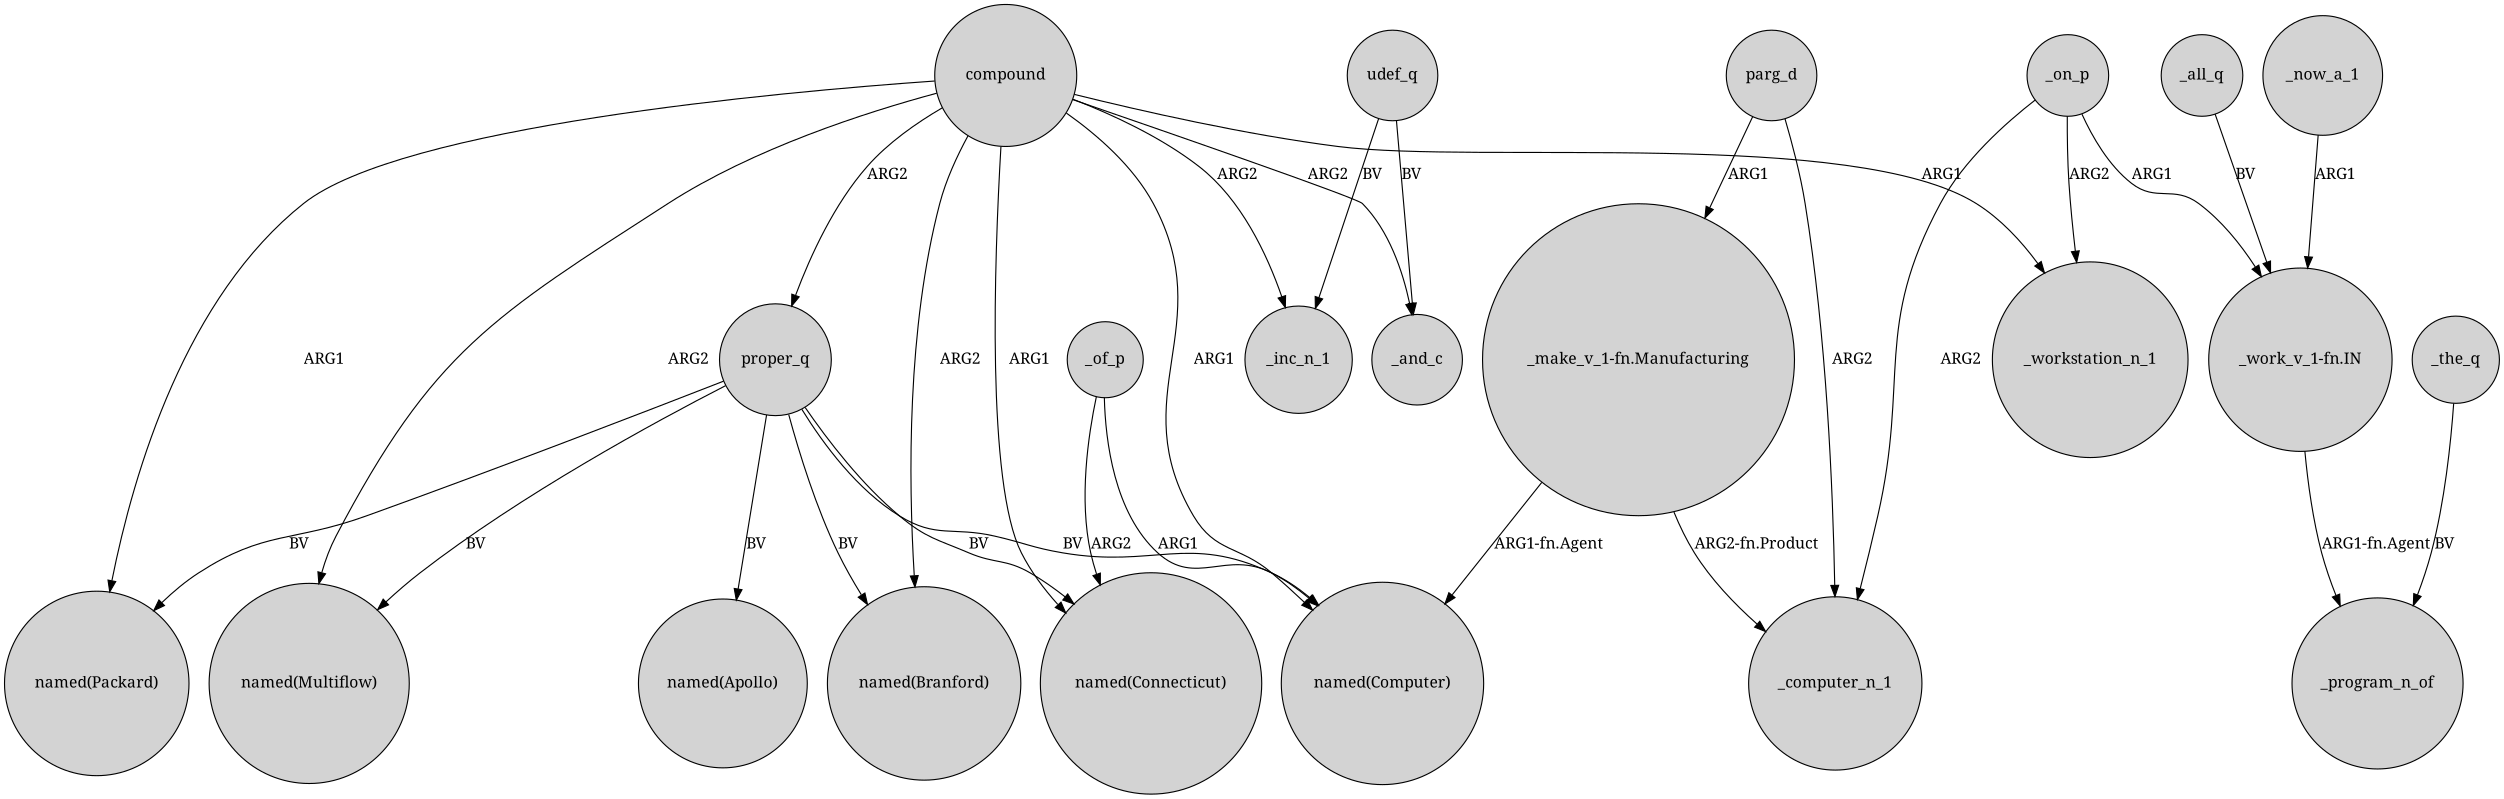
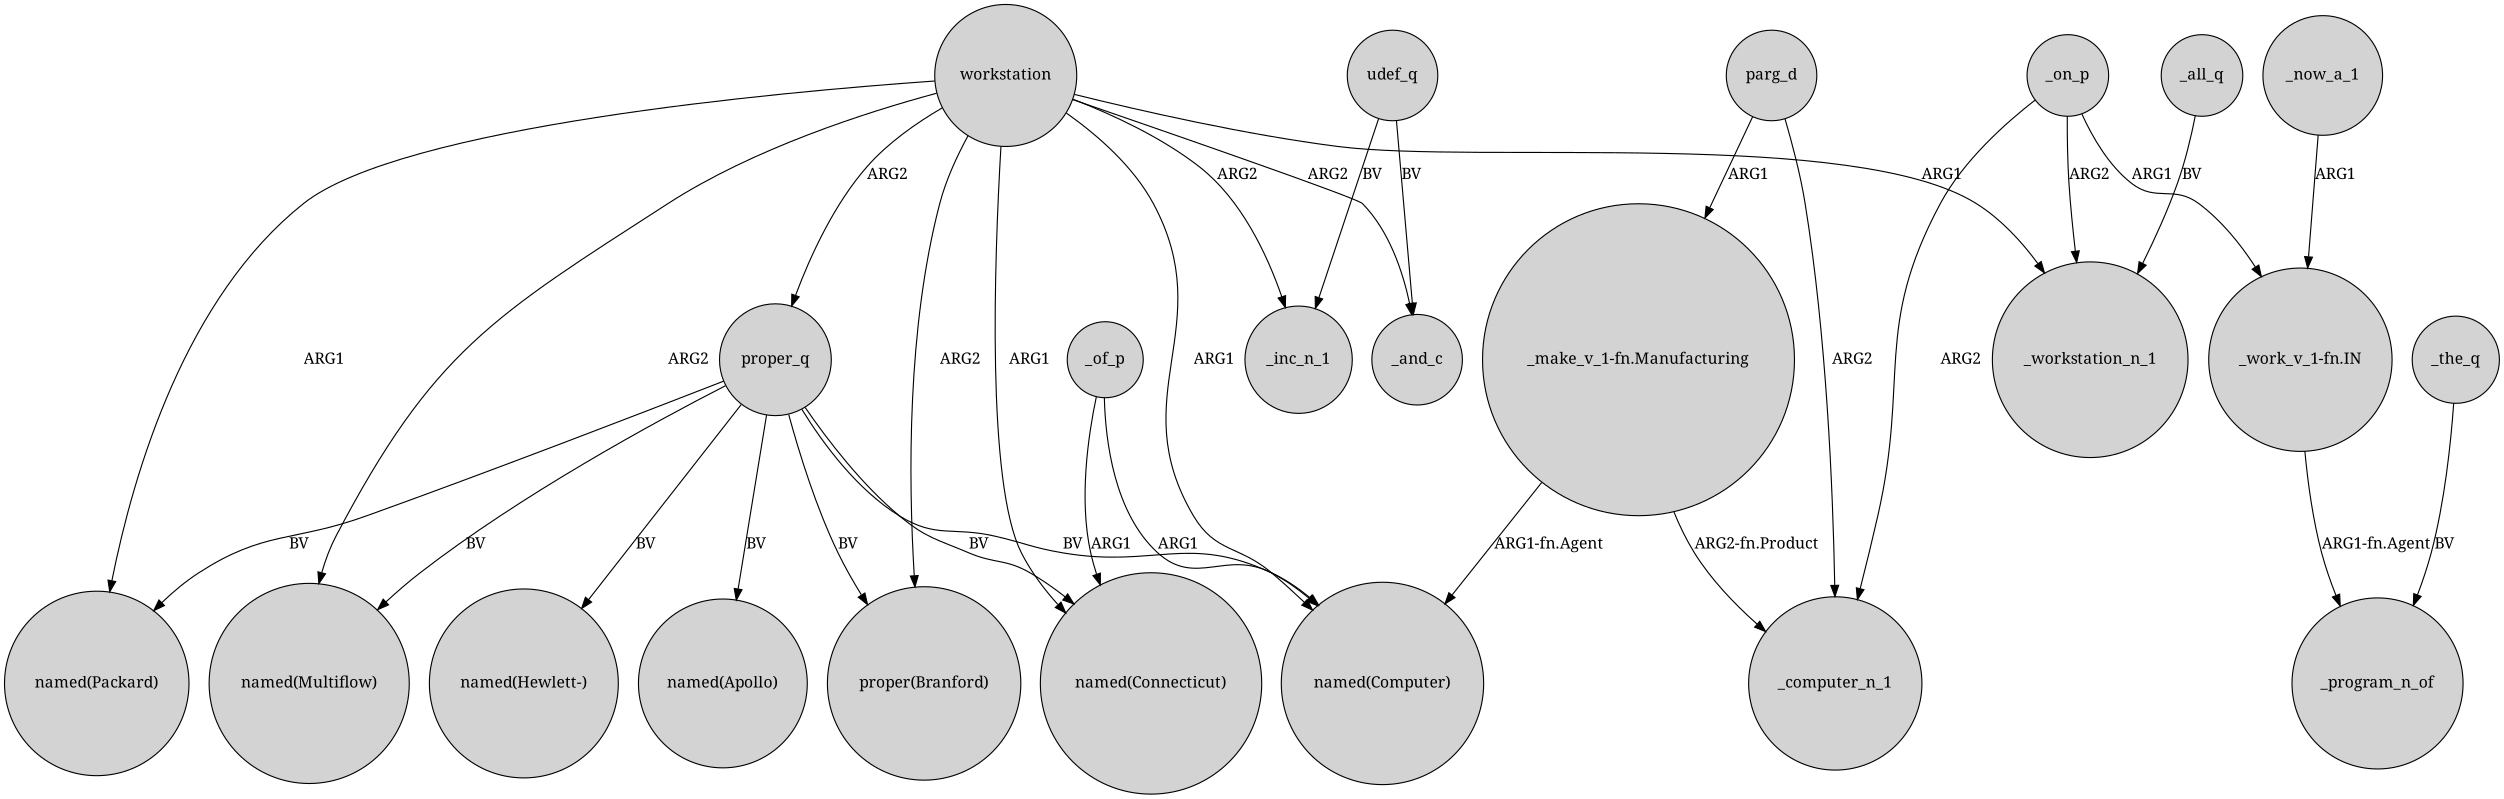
(1006, 75) -> (1006, 75)
(2241, 188) -> (2177, 184)
(1111, 544) -> (1111, 544)
none -> (524, 683)
(924, 683) -> (924, 683)
